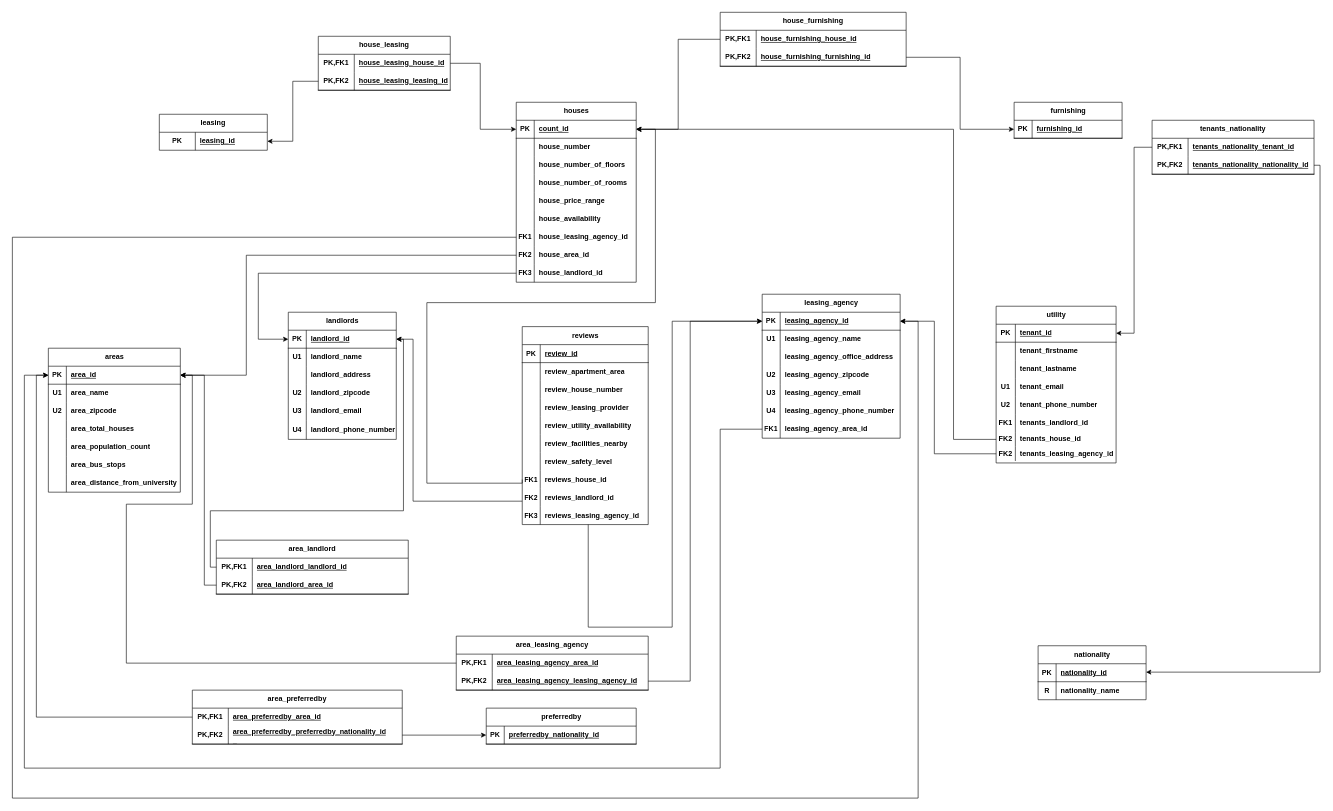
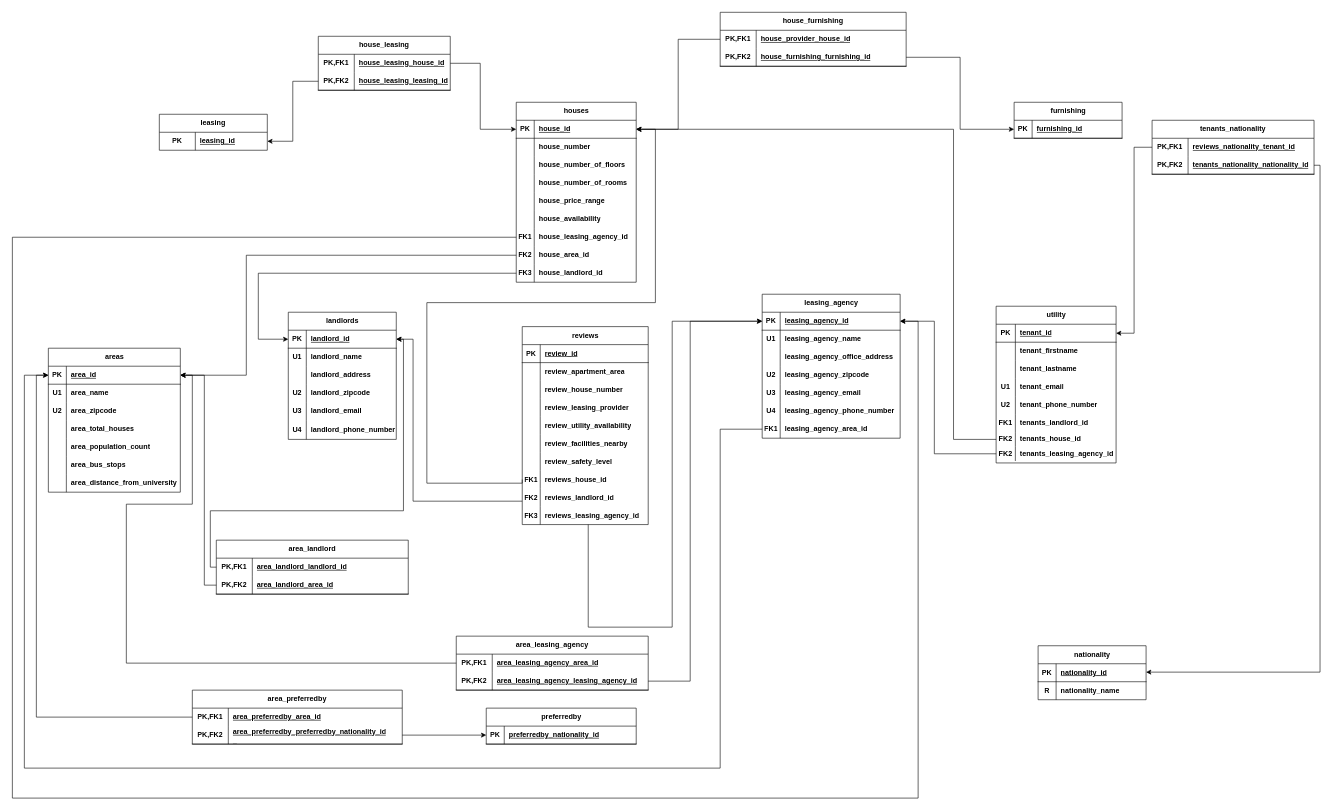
(809, 39) -> (806, 39)
(554, 129) -> (554, 129)
(1248, 147) -> (1247, 147)
